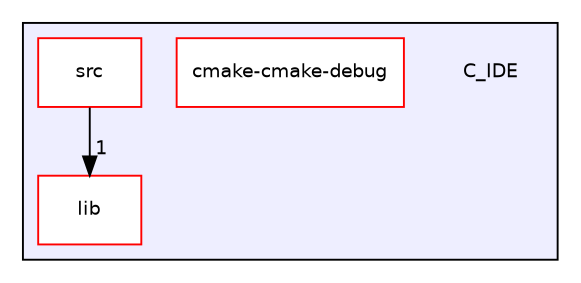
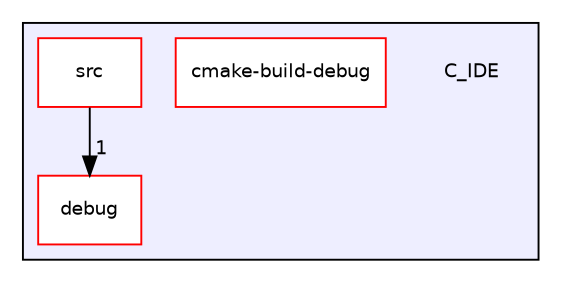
(290, 73) -> (281, 73)
(90, 210) -> (90, 210)
